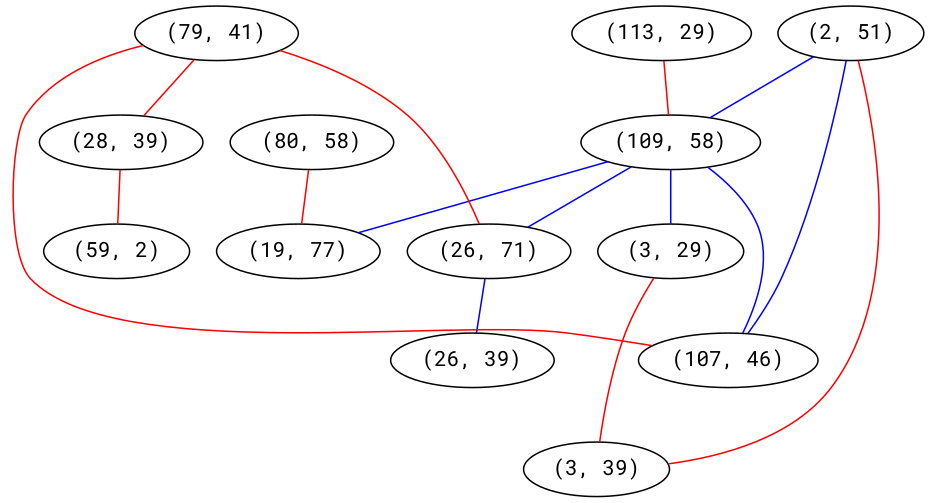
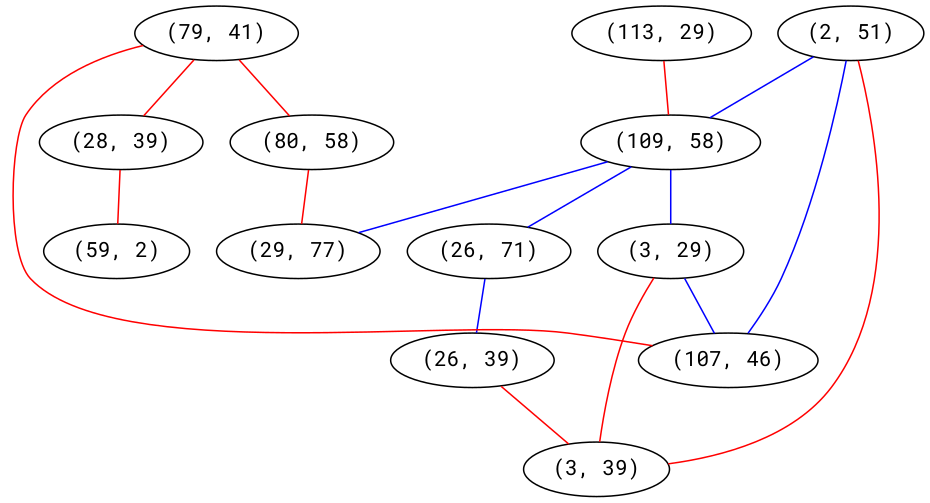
(403, 111) -> (264, 88)
(762, 242) -> (700, 306)
(298, 251) -> (298, 251)
none -> (535, 415)
